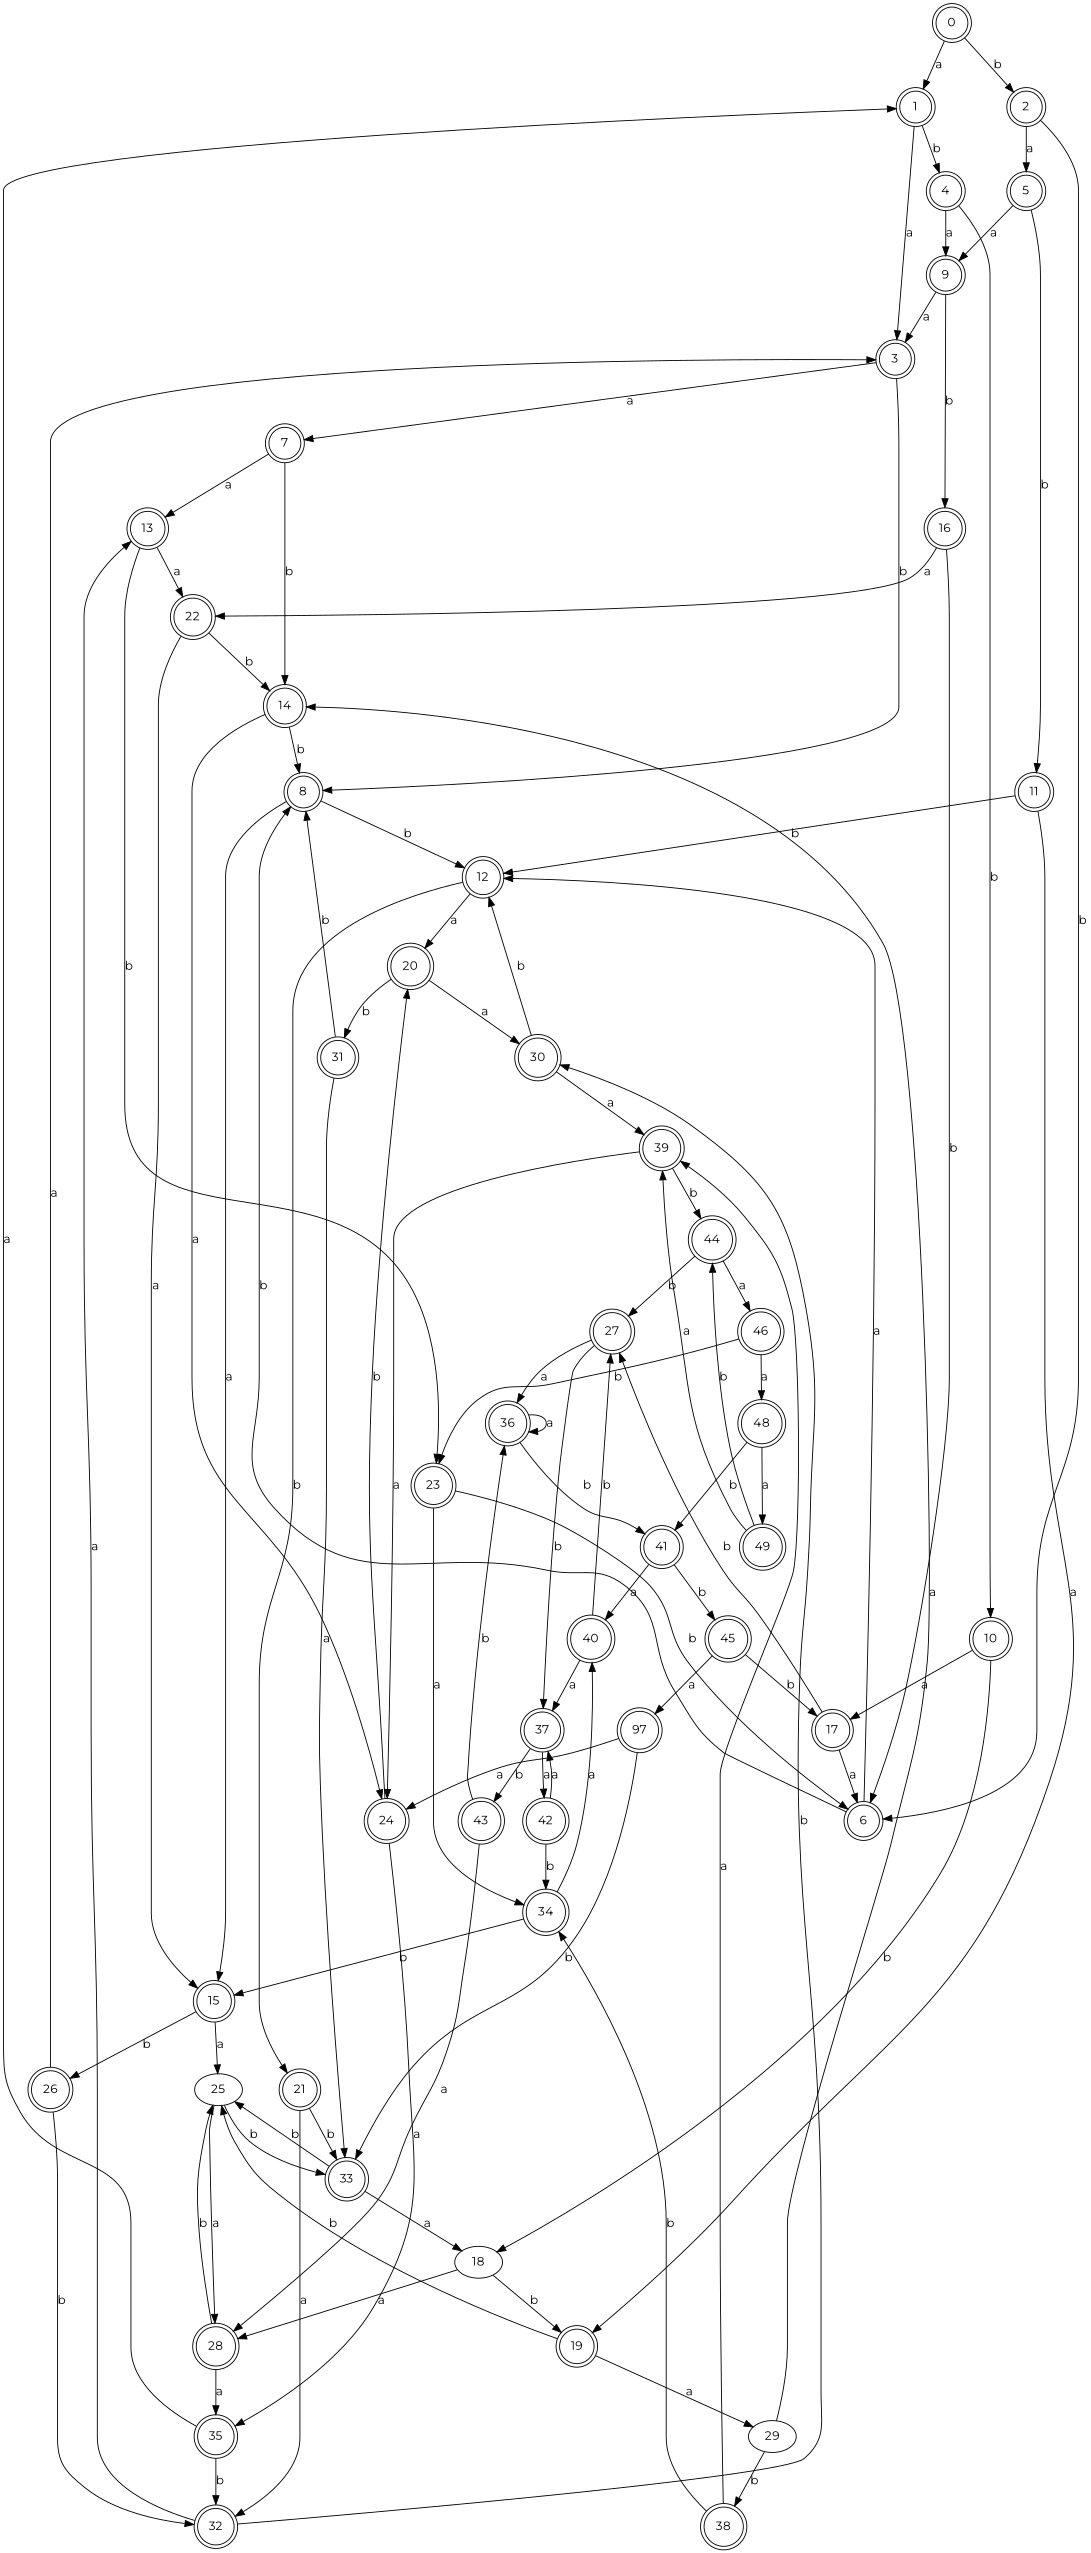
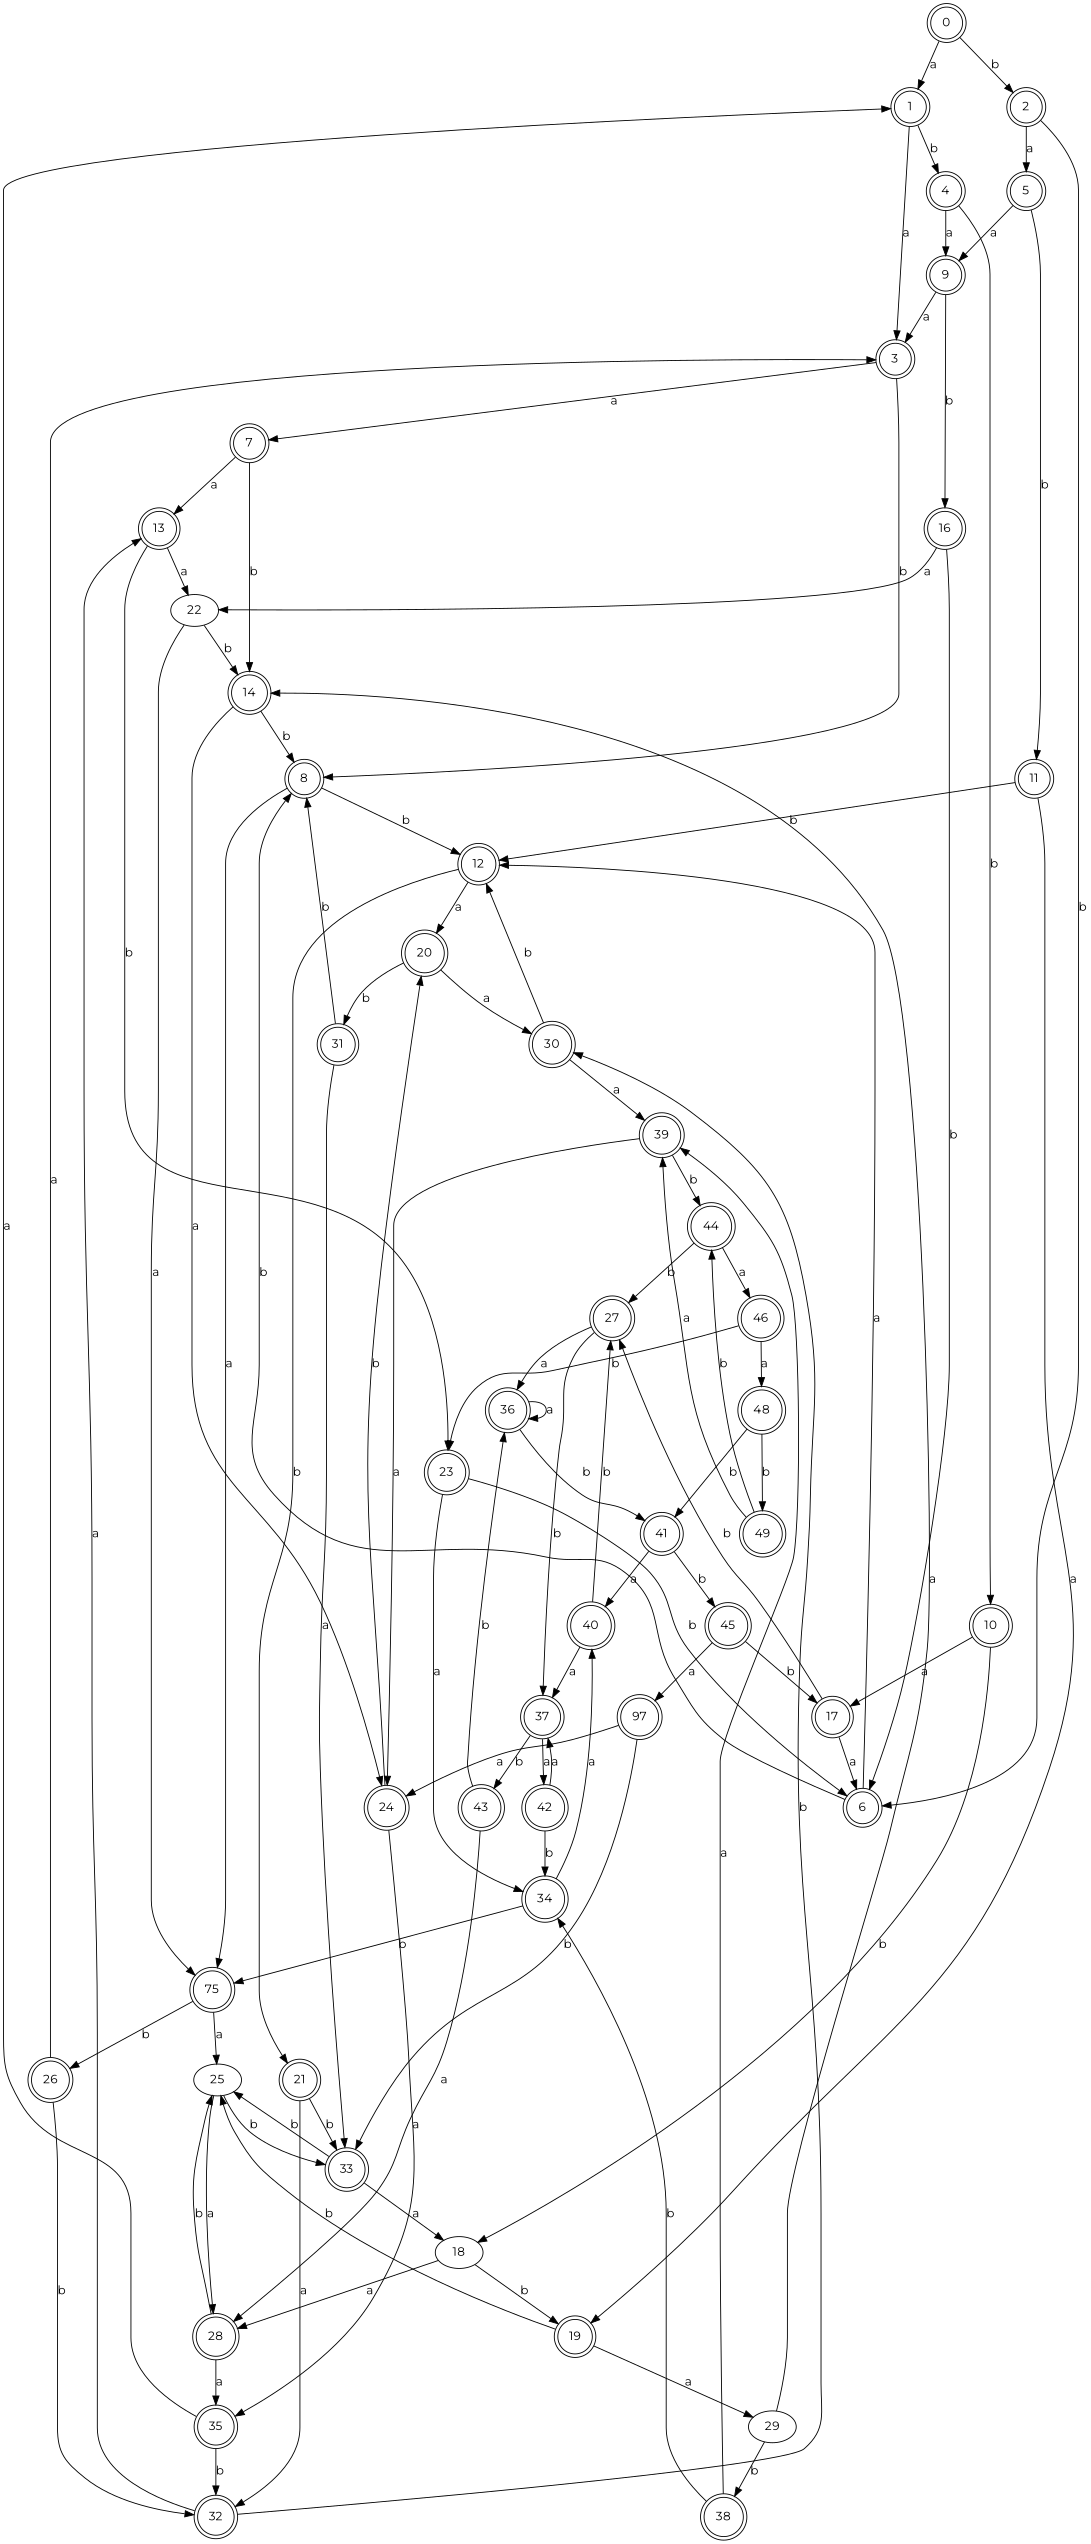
(193, 617) -> (195, 610)
(766, 1486) -> (766, 1472)
(214, 2001) -> (212, 1990)
